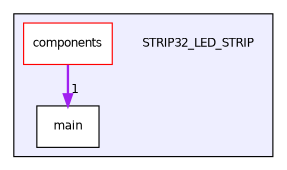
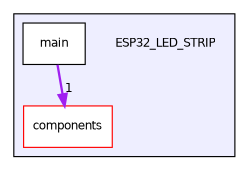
(198, 44) -> (166, 44)
(68, 80) -> (60, 80)
